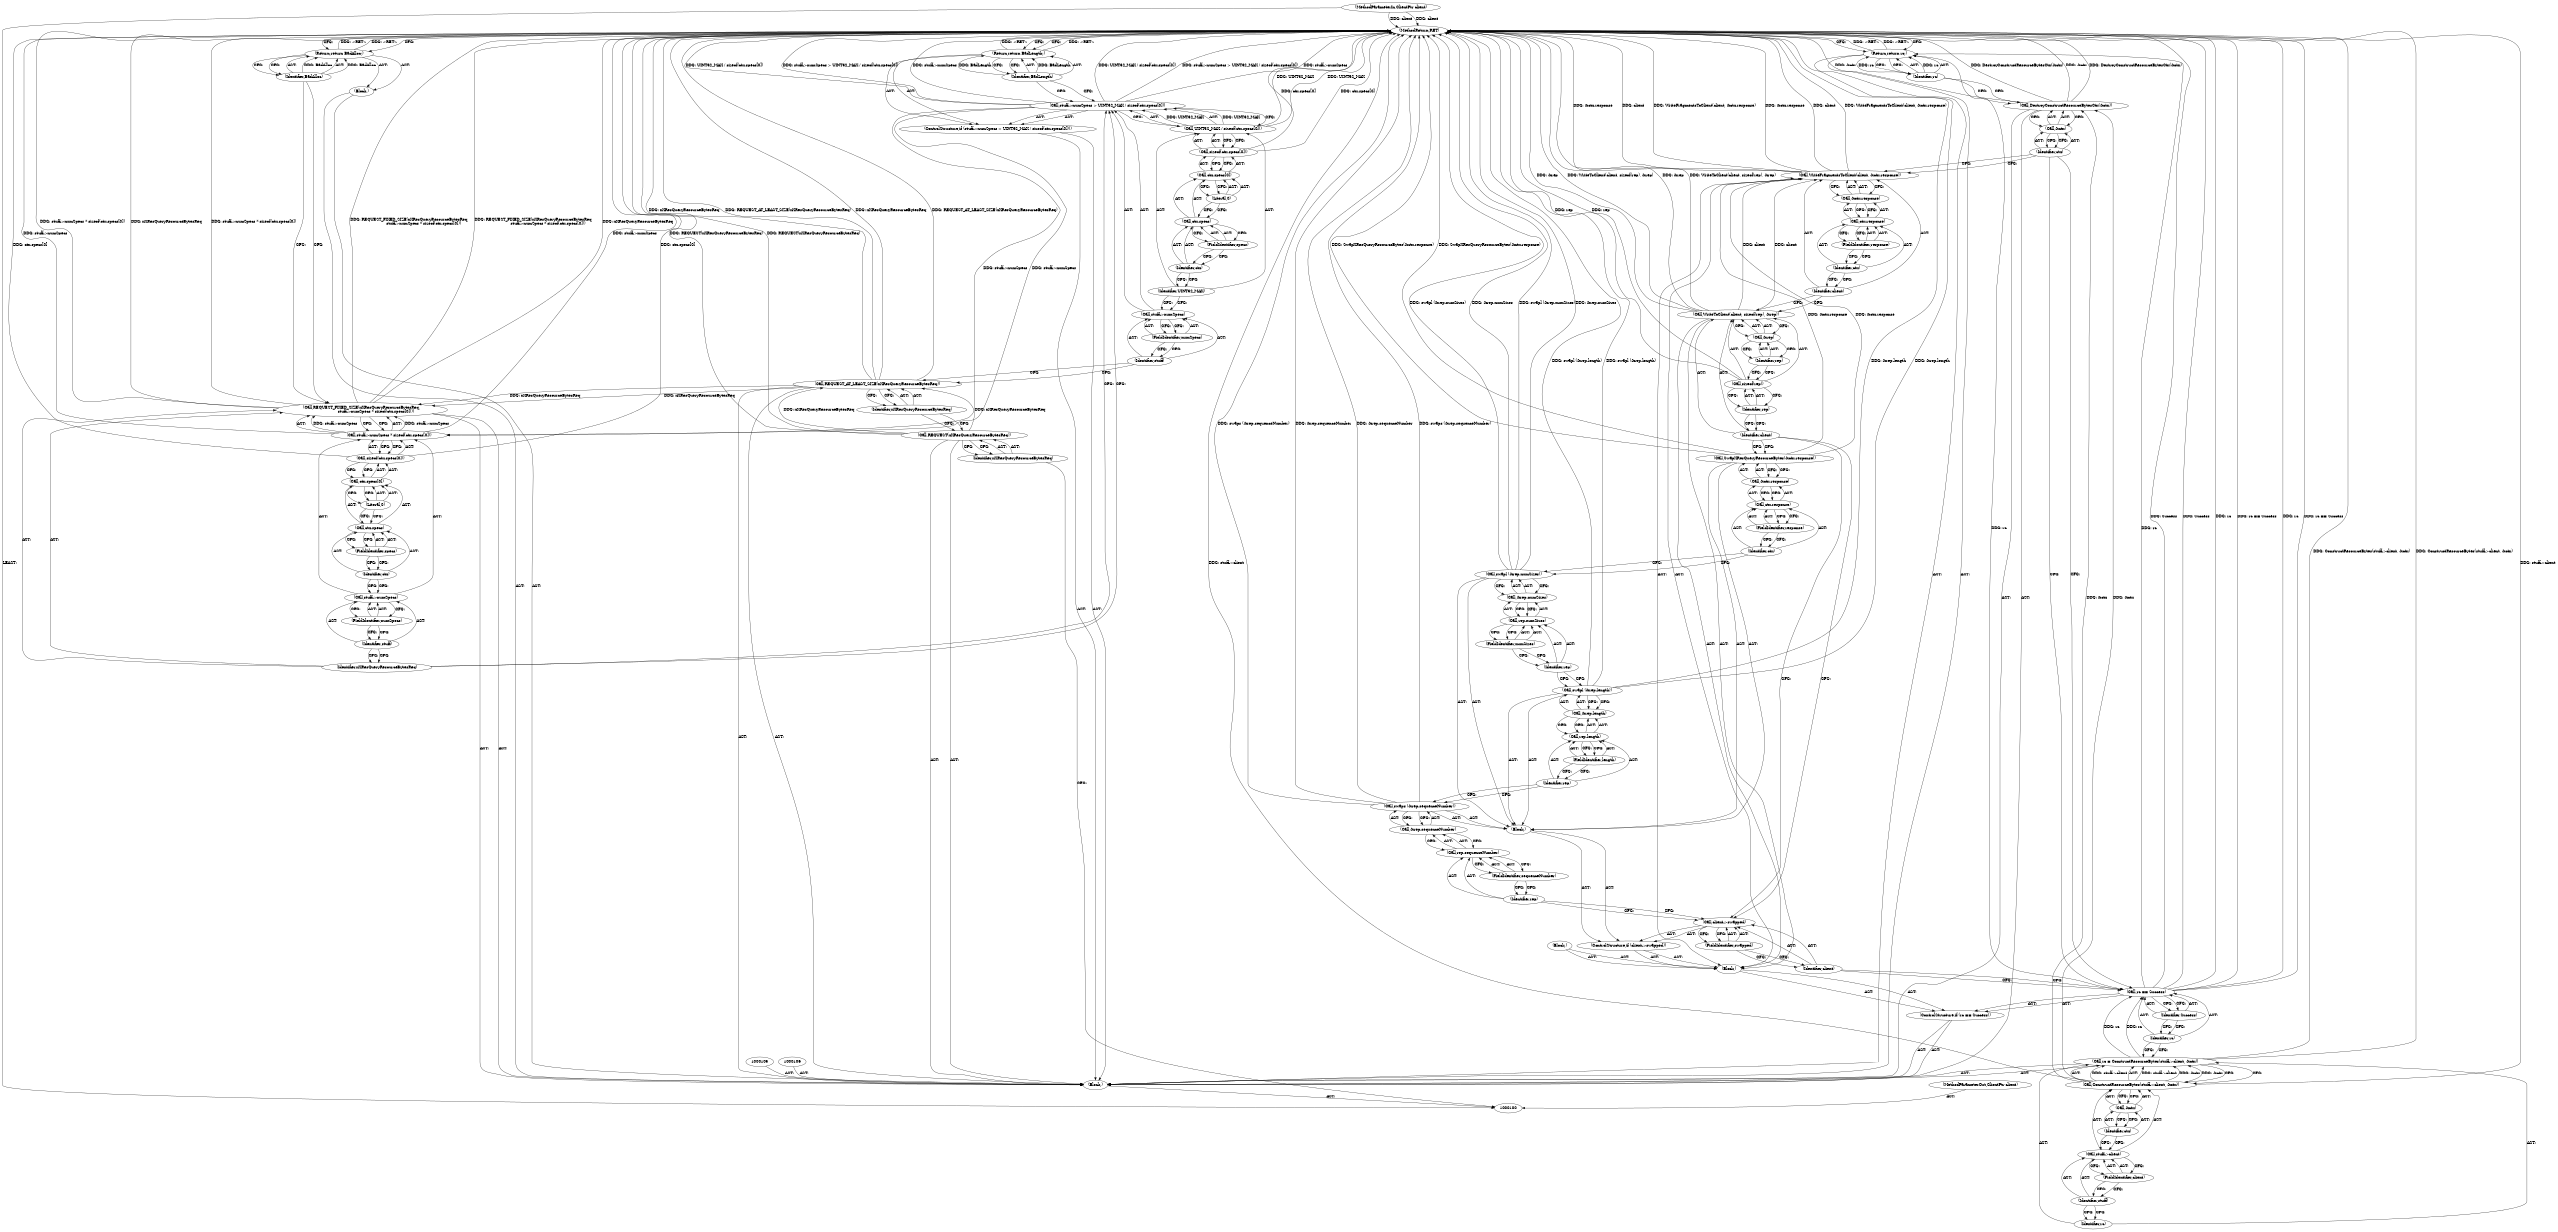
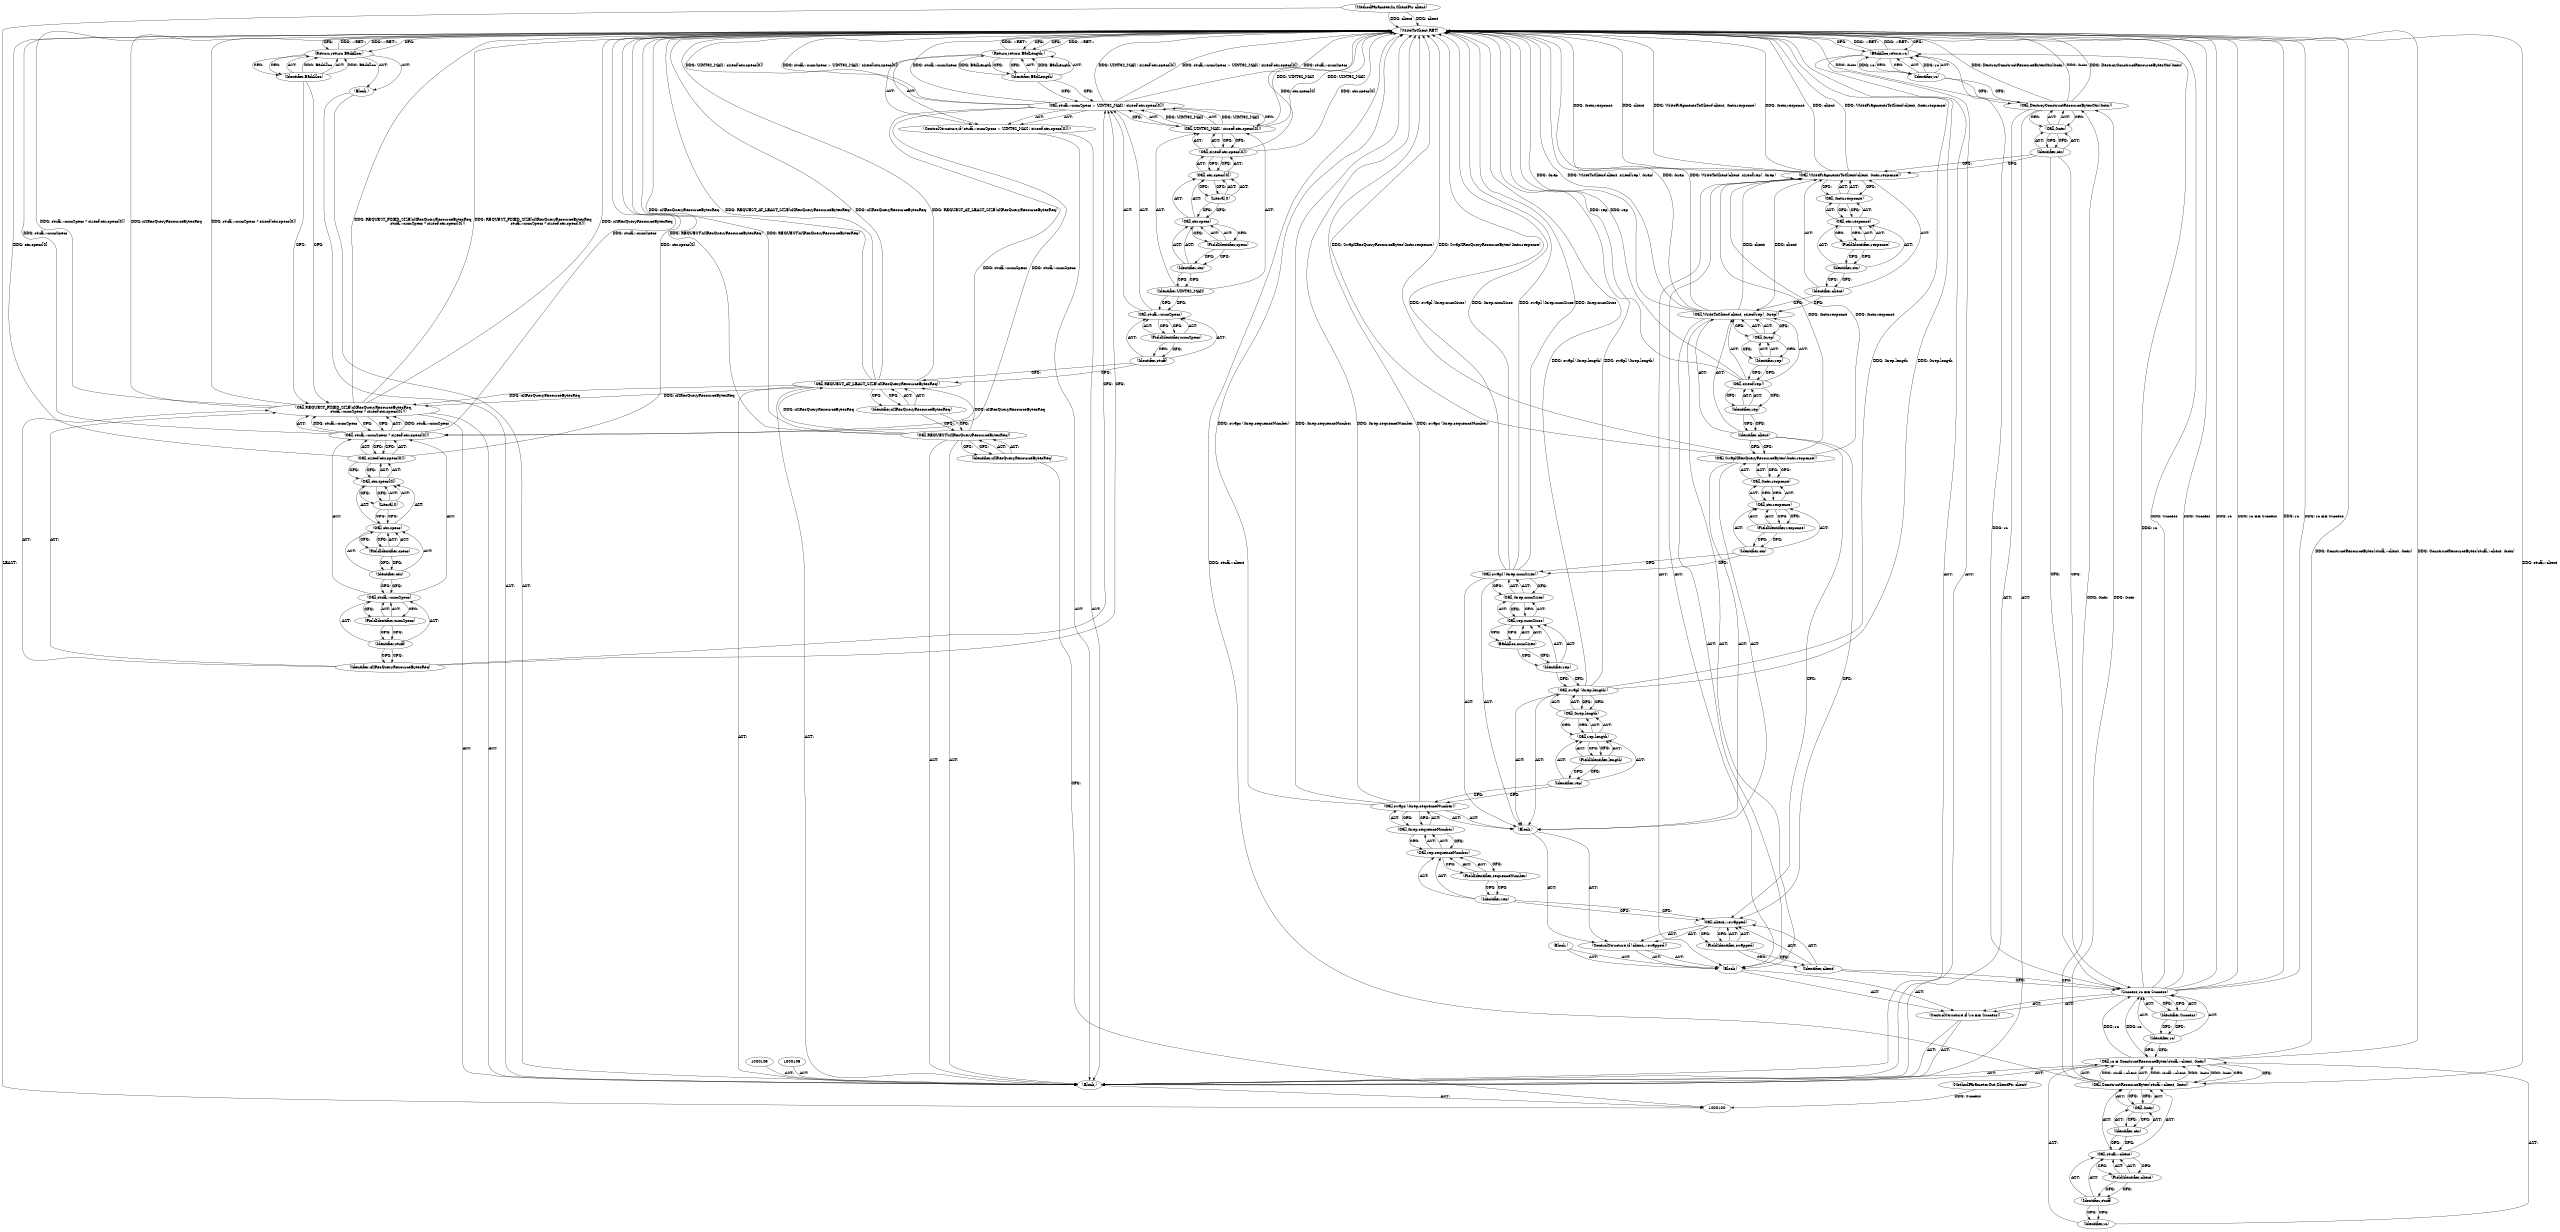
(1419, 31) -> (1419, 31)
(1889, 54) -> (1890, 54)
(1510, 644) -> (1517, 644)
(2146, 992) -> (2145, 992)
(1951, 1097) -> (1968, 1097)
